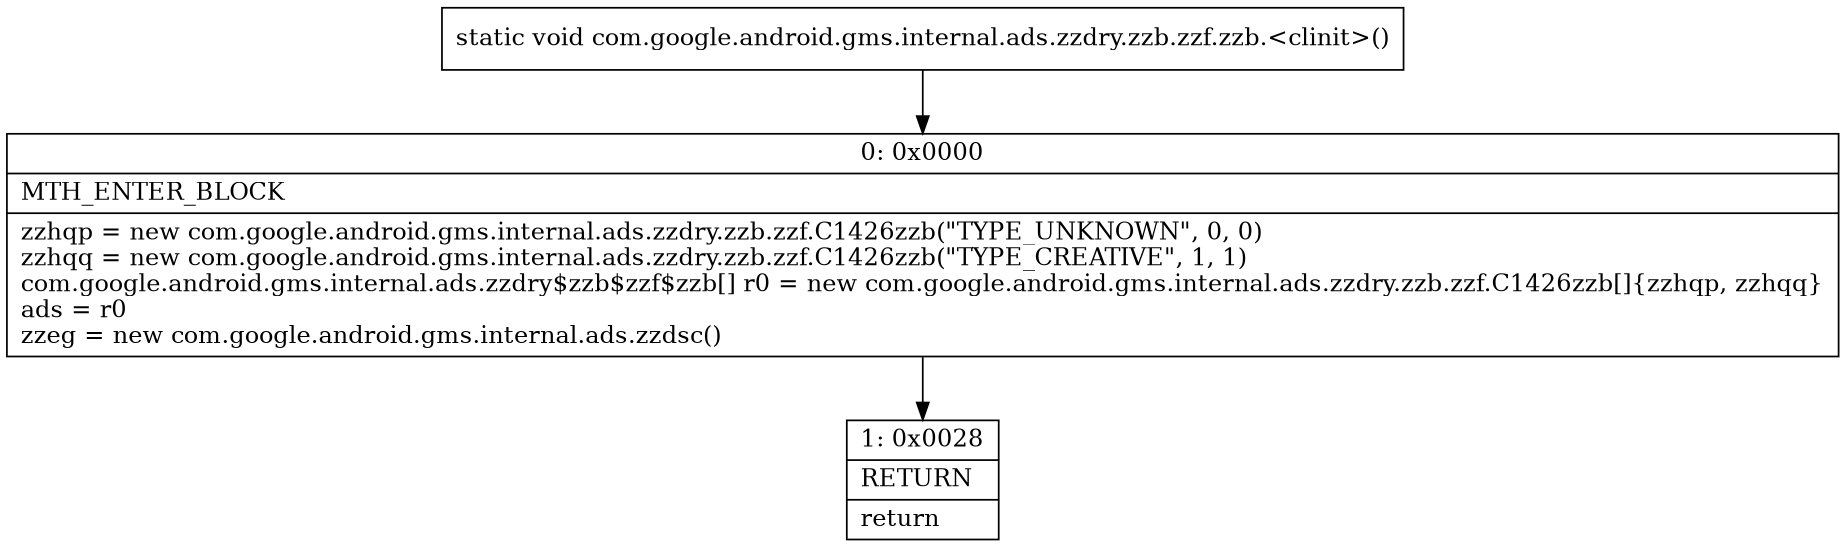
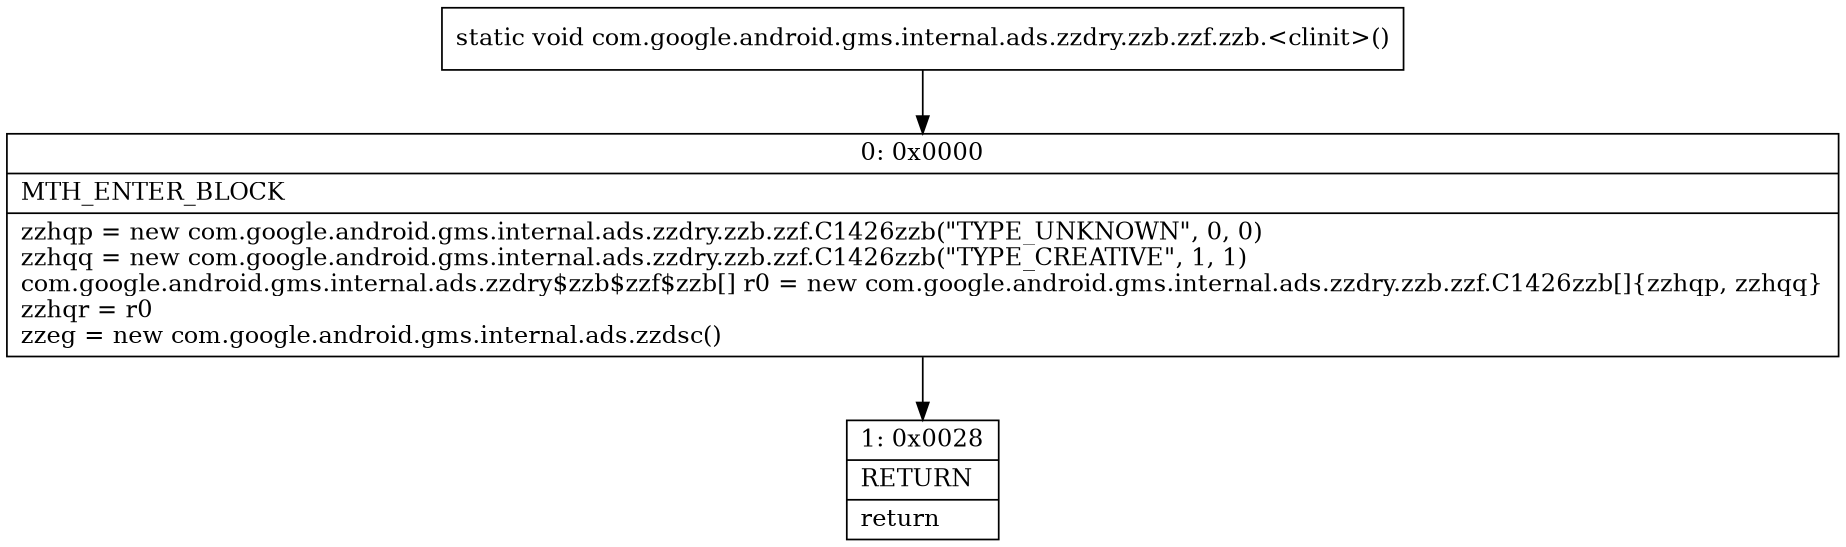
(74, 310) -> (87, 310)
